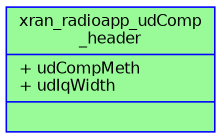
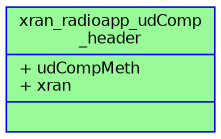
(67, 86) -> (46, 86)
